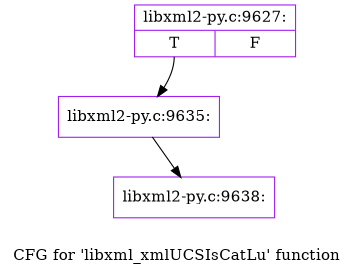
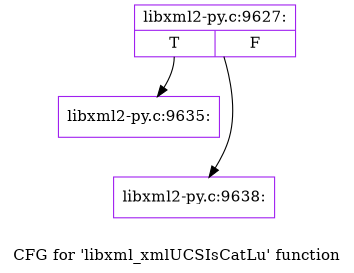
(163, 153) -> (233, 114)
